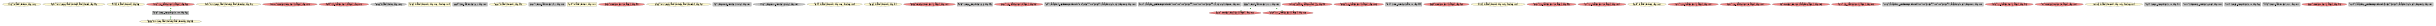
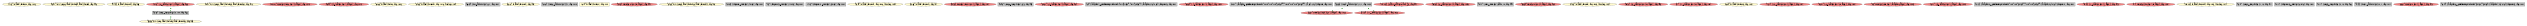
(389, 4) -> (389, 4)
(430, 4) -> (436, 4)
none -> (745, 4)
(779, 4) -> (826, 4)
none -> (1204, 4)
